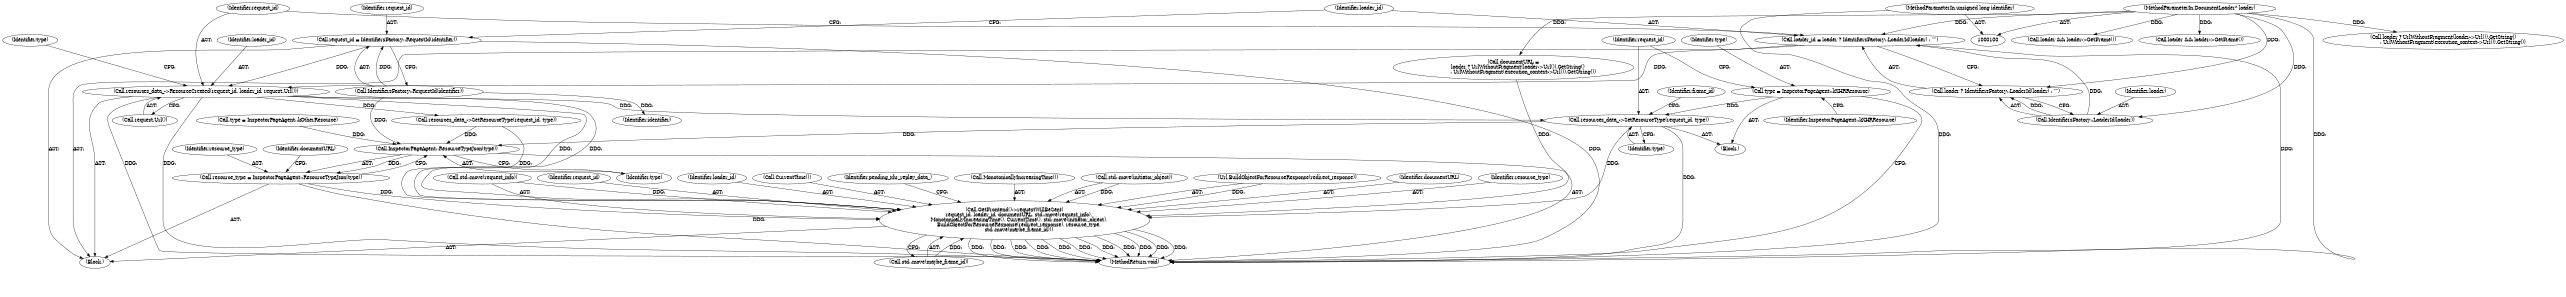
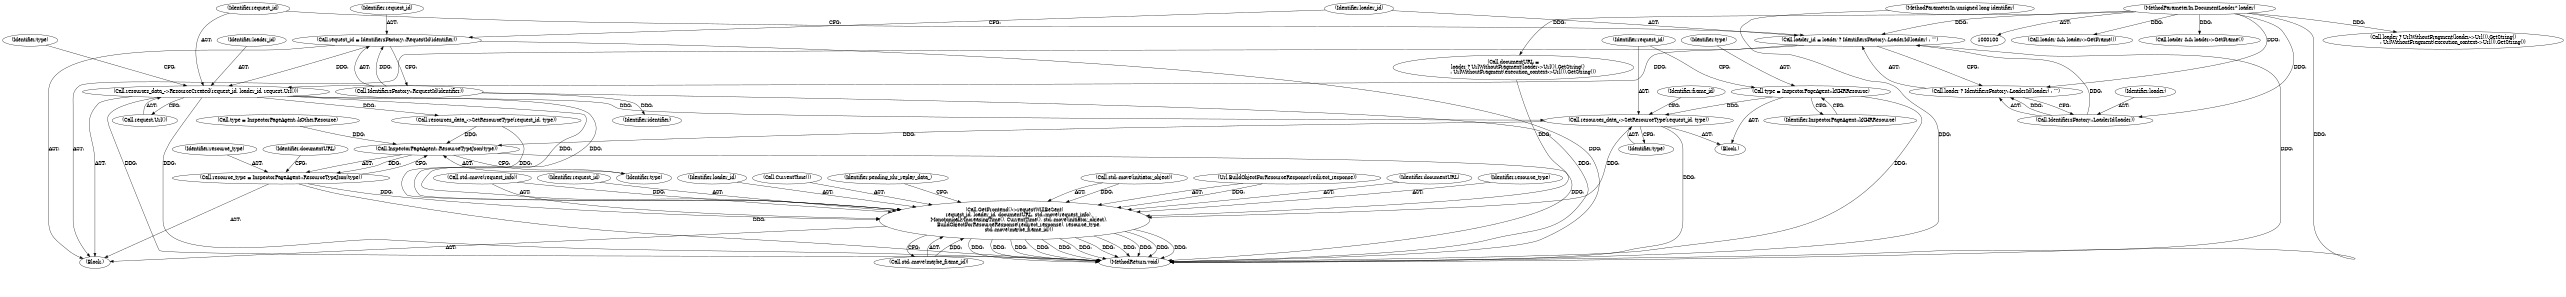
(1973, 23) -> none
none -> (1814, 107)
(372, 124) -> (1267, 111)
(1901, 164) -> (1901, 164)
(1015, 178) -> none
(1578, 192) -> (1578, 192)
